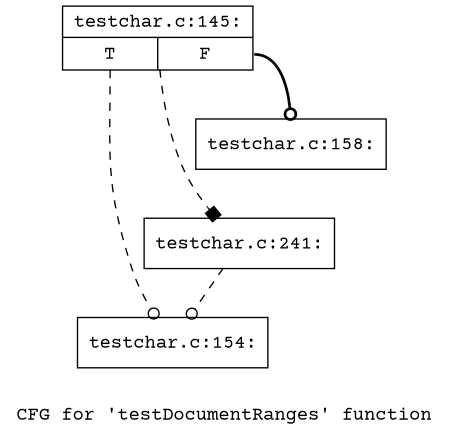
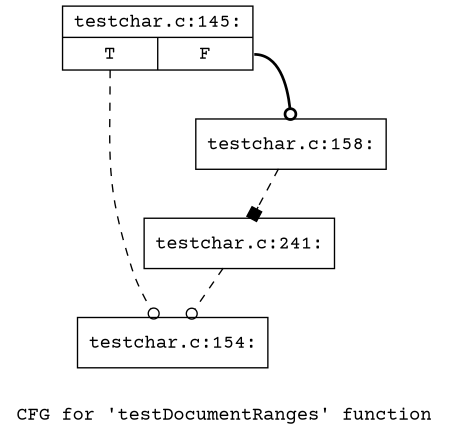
(174, 142) -> (268, 188)
